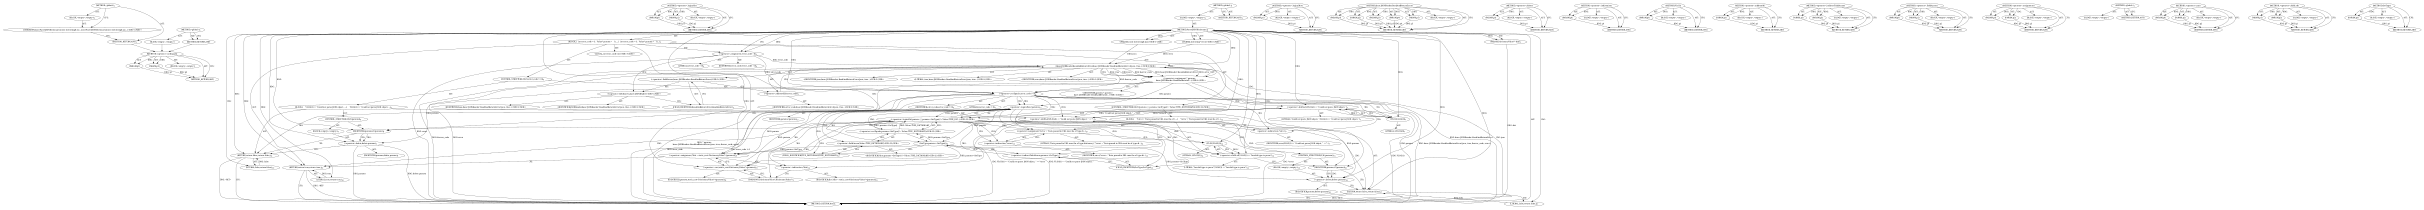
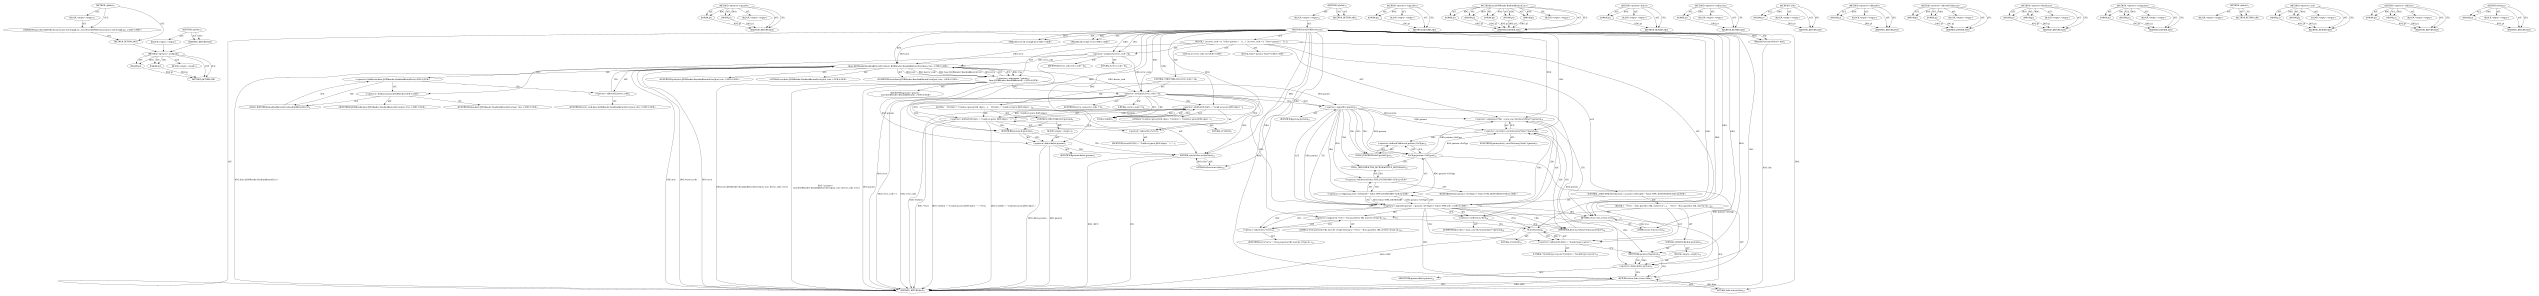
none -> (1263, 54)
(1124, 139) -> (1446, 135)
